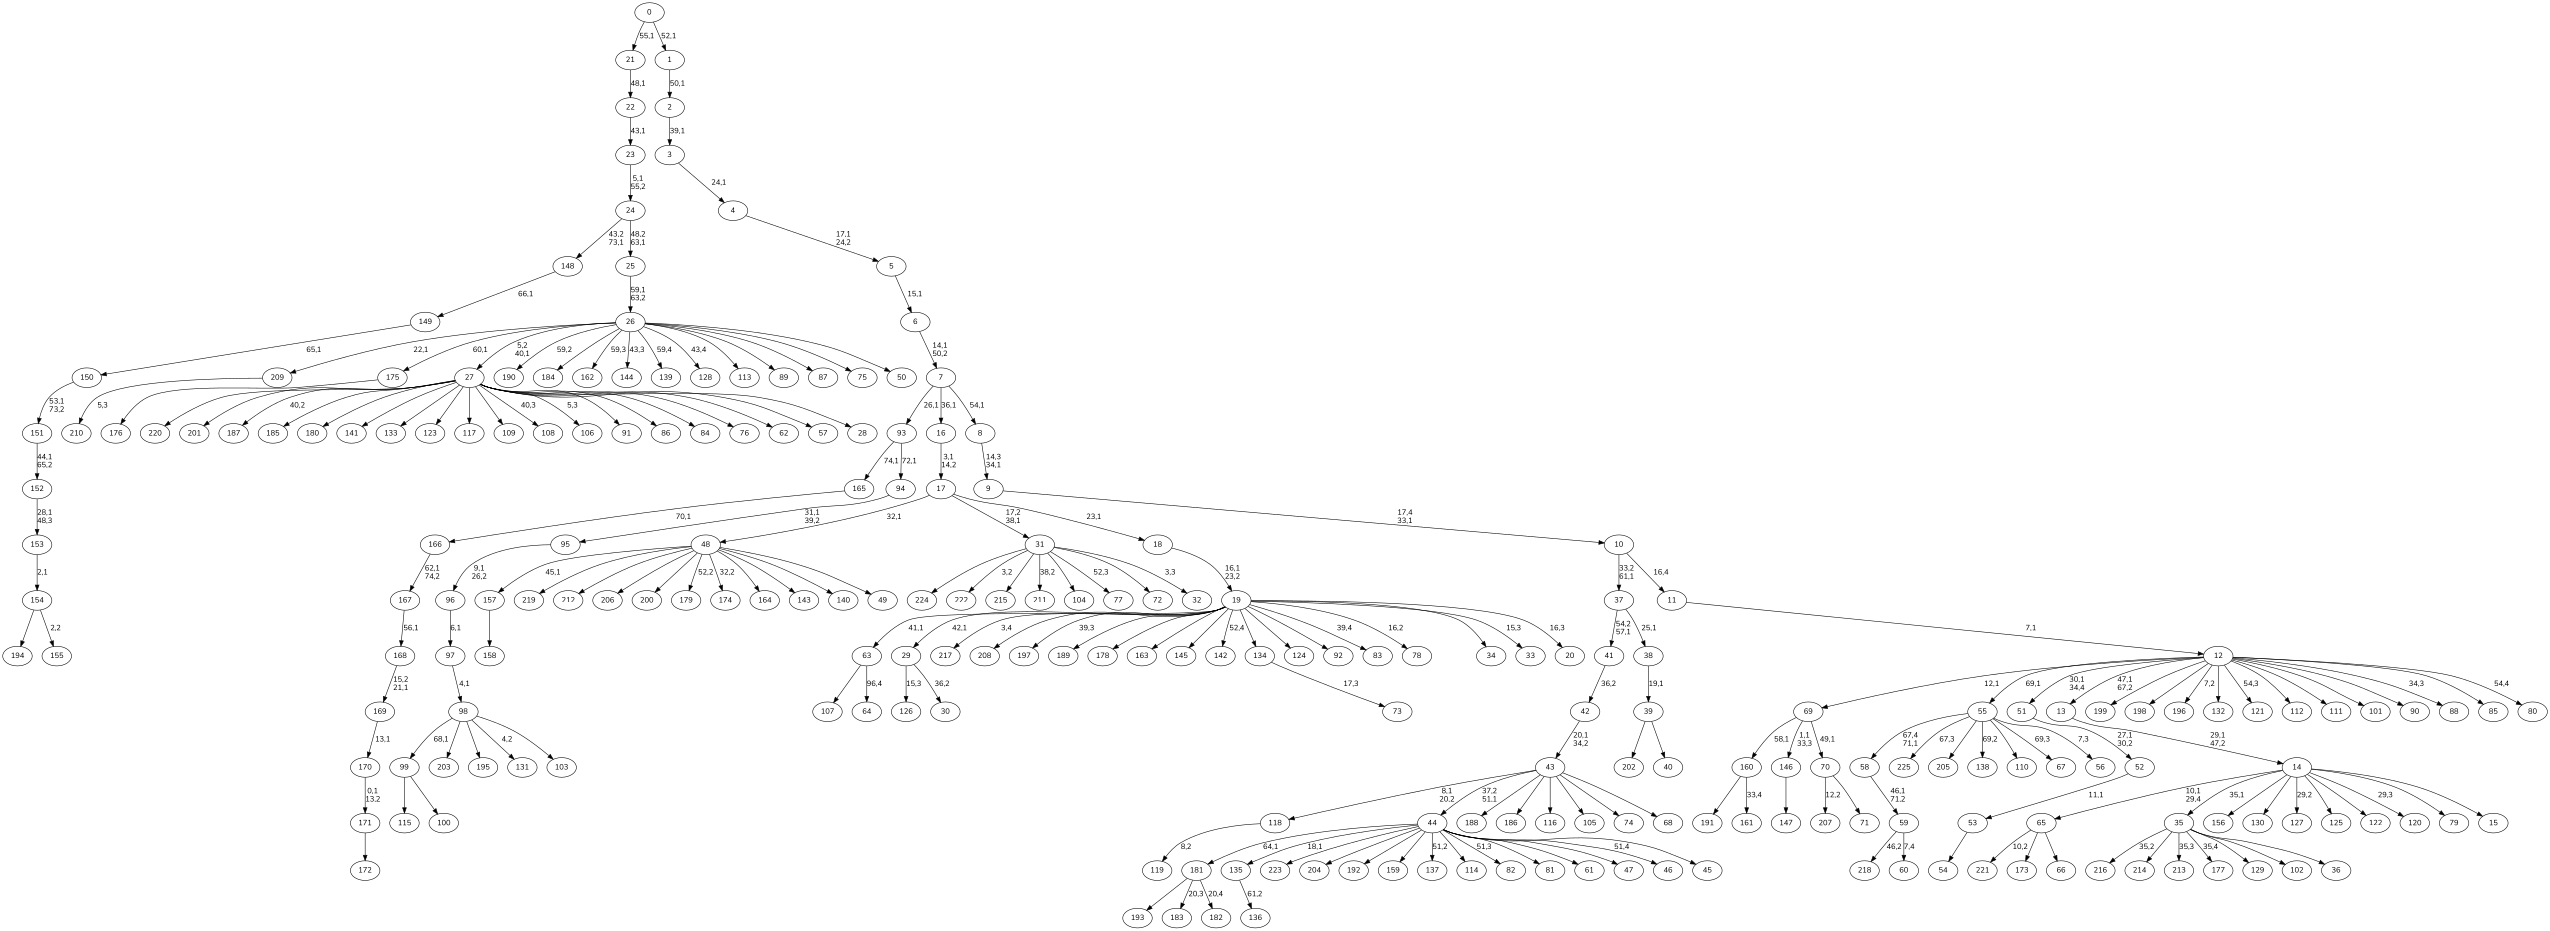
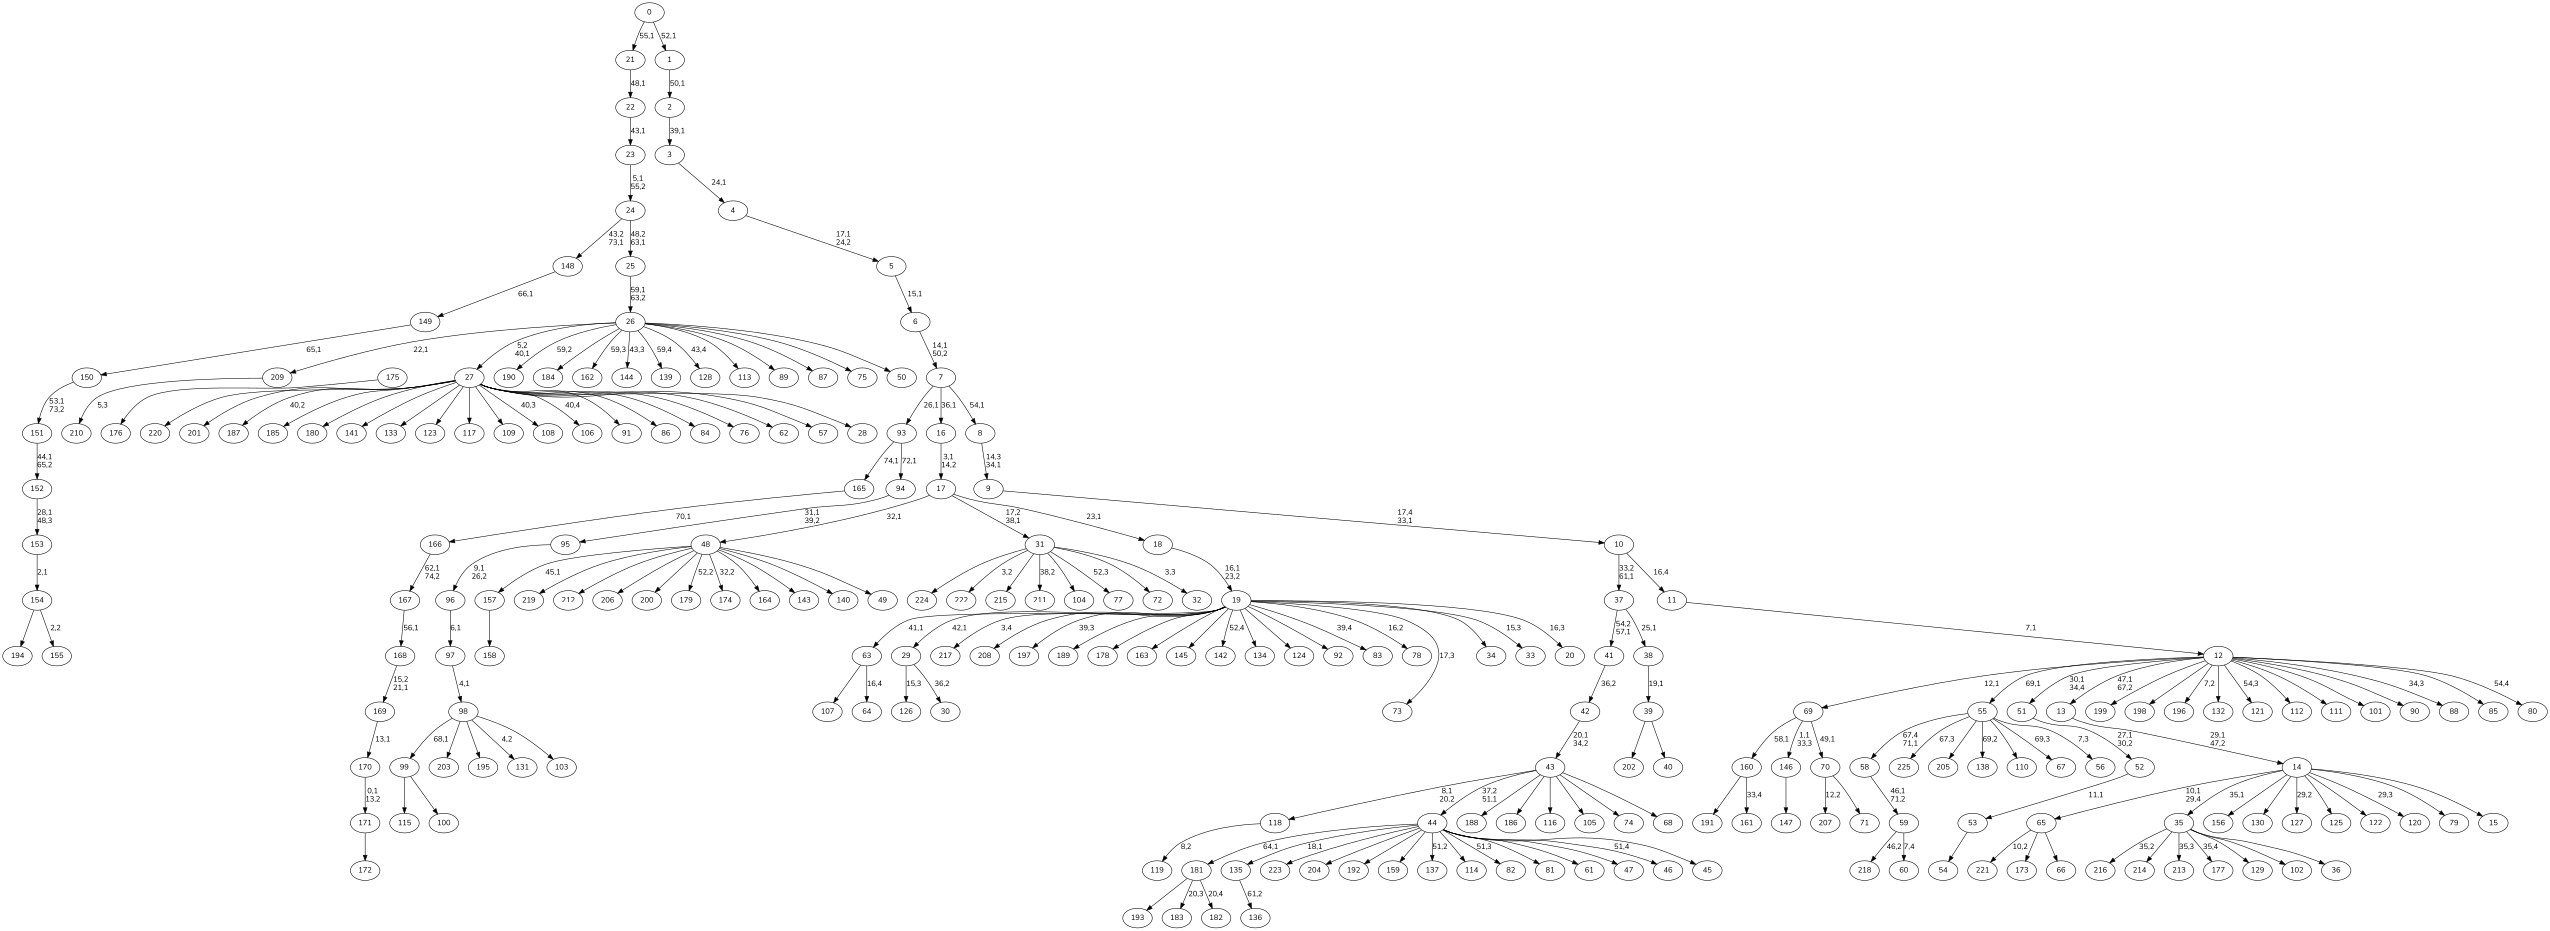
(509, 334) -> none
(573, 406) -> (573, 406)
(874, 684) -> (874, 684)
(1325, 684) -> (1381, 614)
